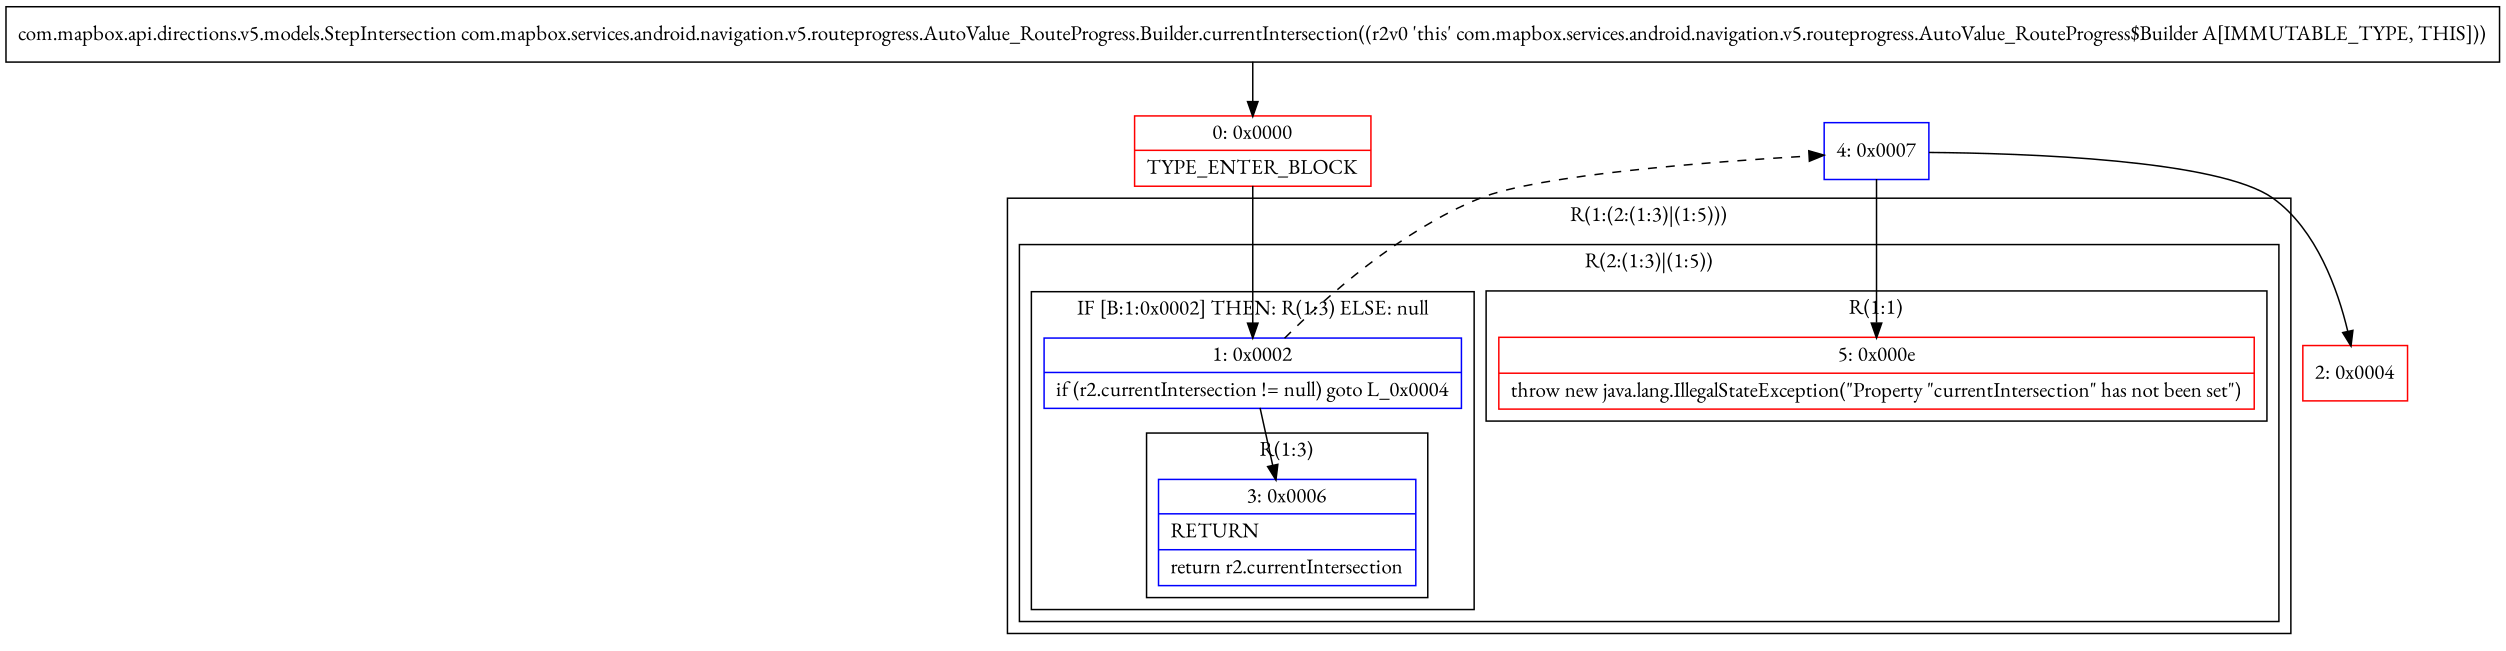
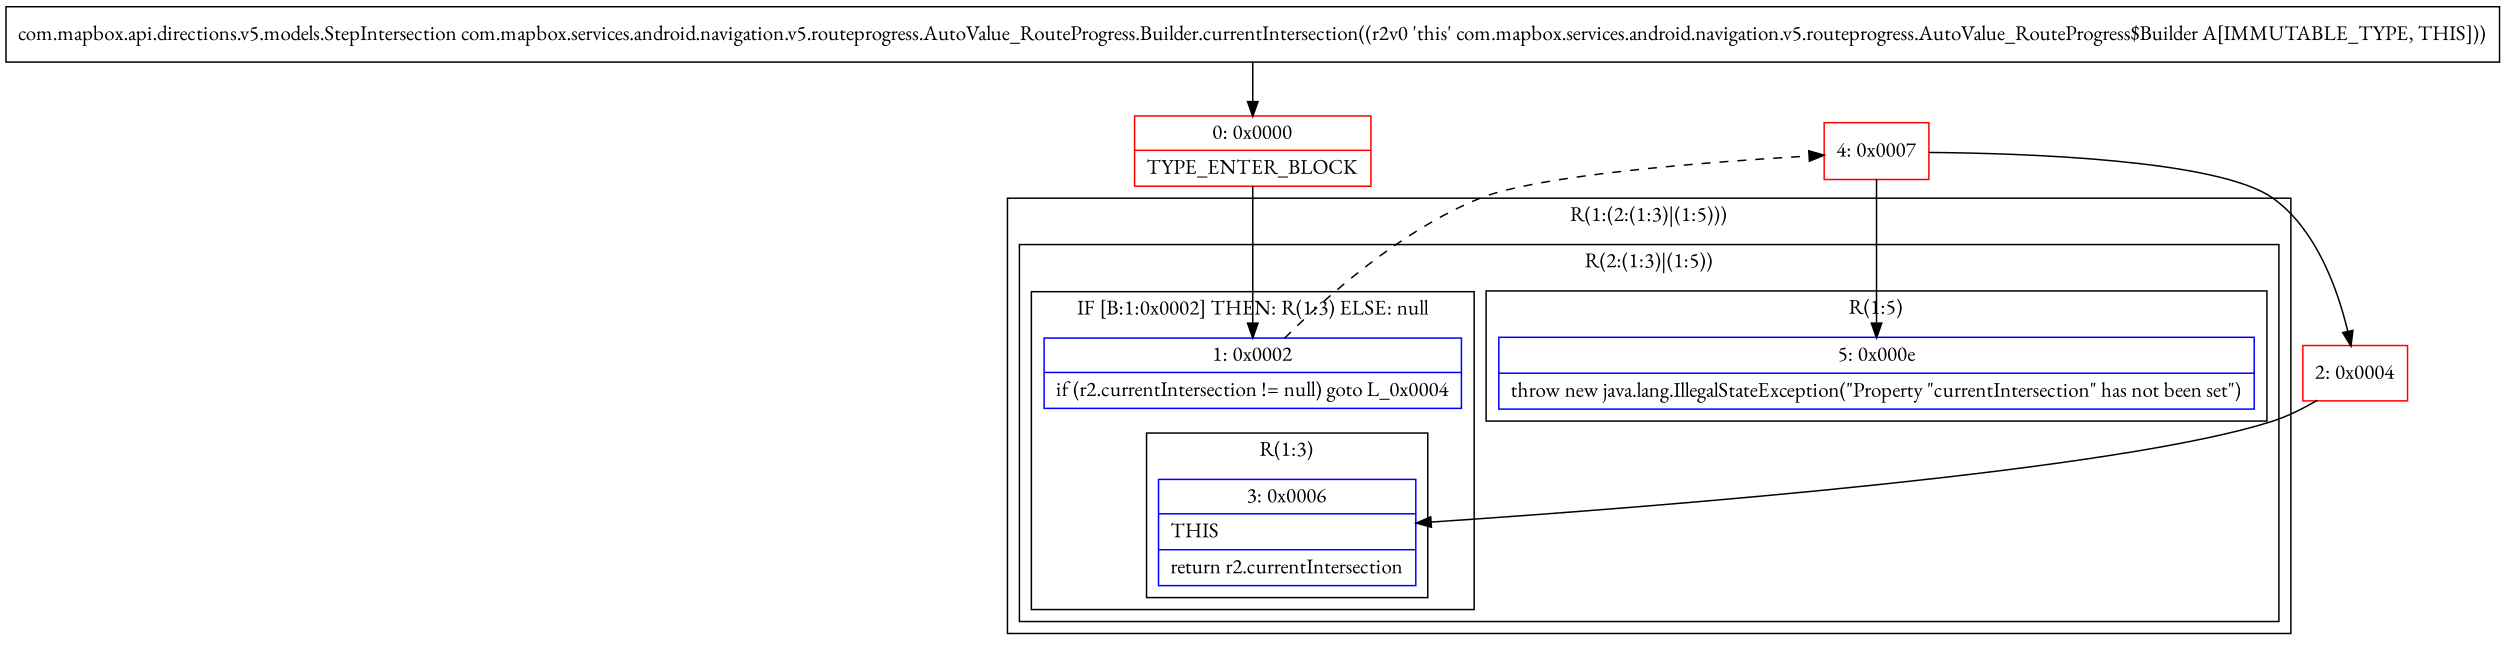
(1877, 151) -> (1877, 151)
(1877, 308) -> (1877, 308)
(1877, 373) -> (1877, 373)
(1268, 442) -> (1879, 485)
(1215, 531) -> (1195, 531)
